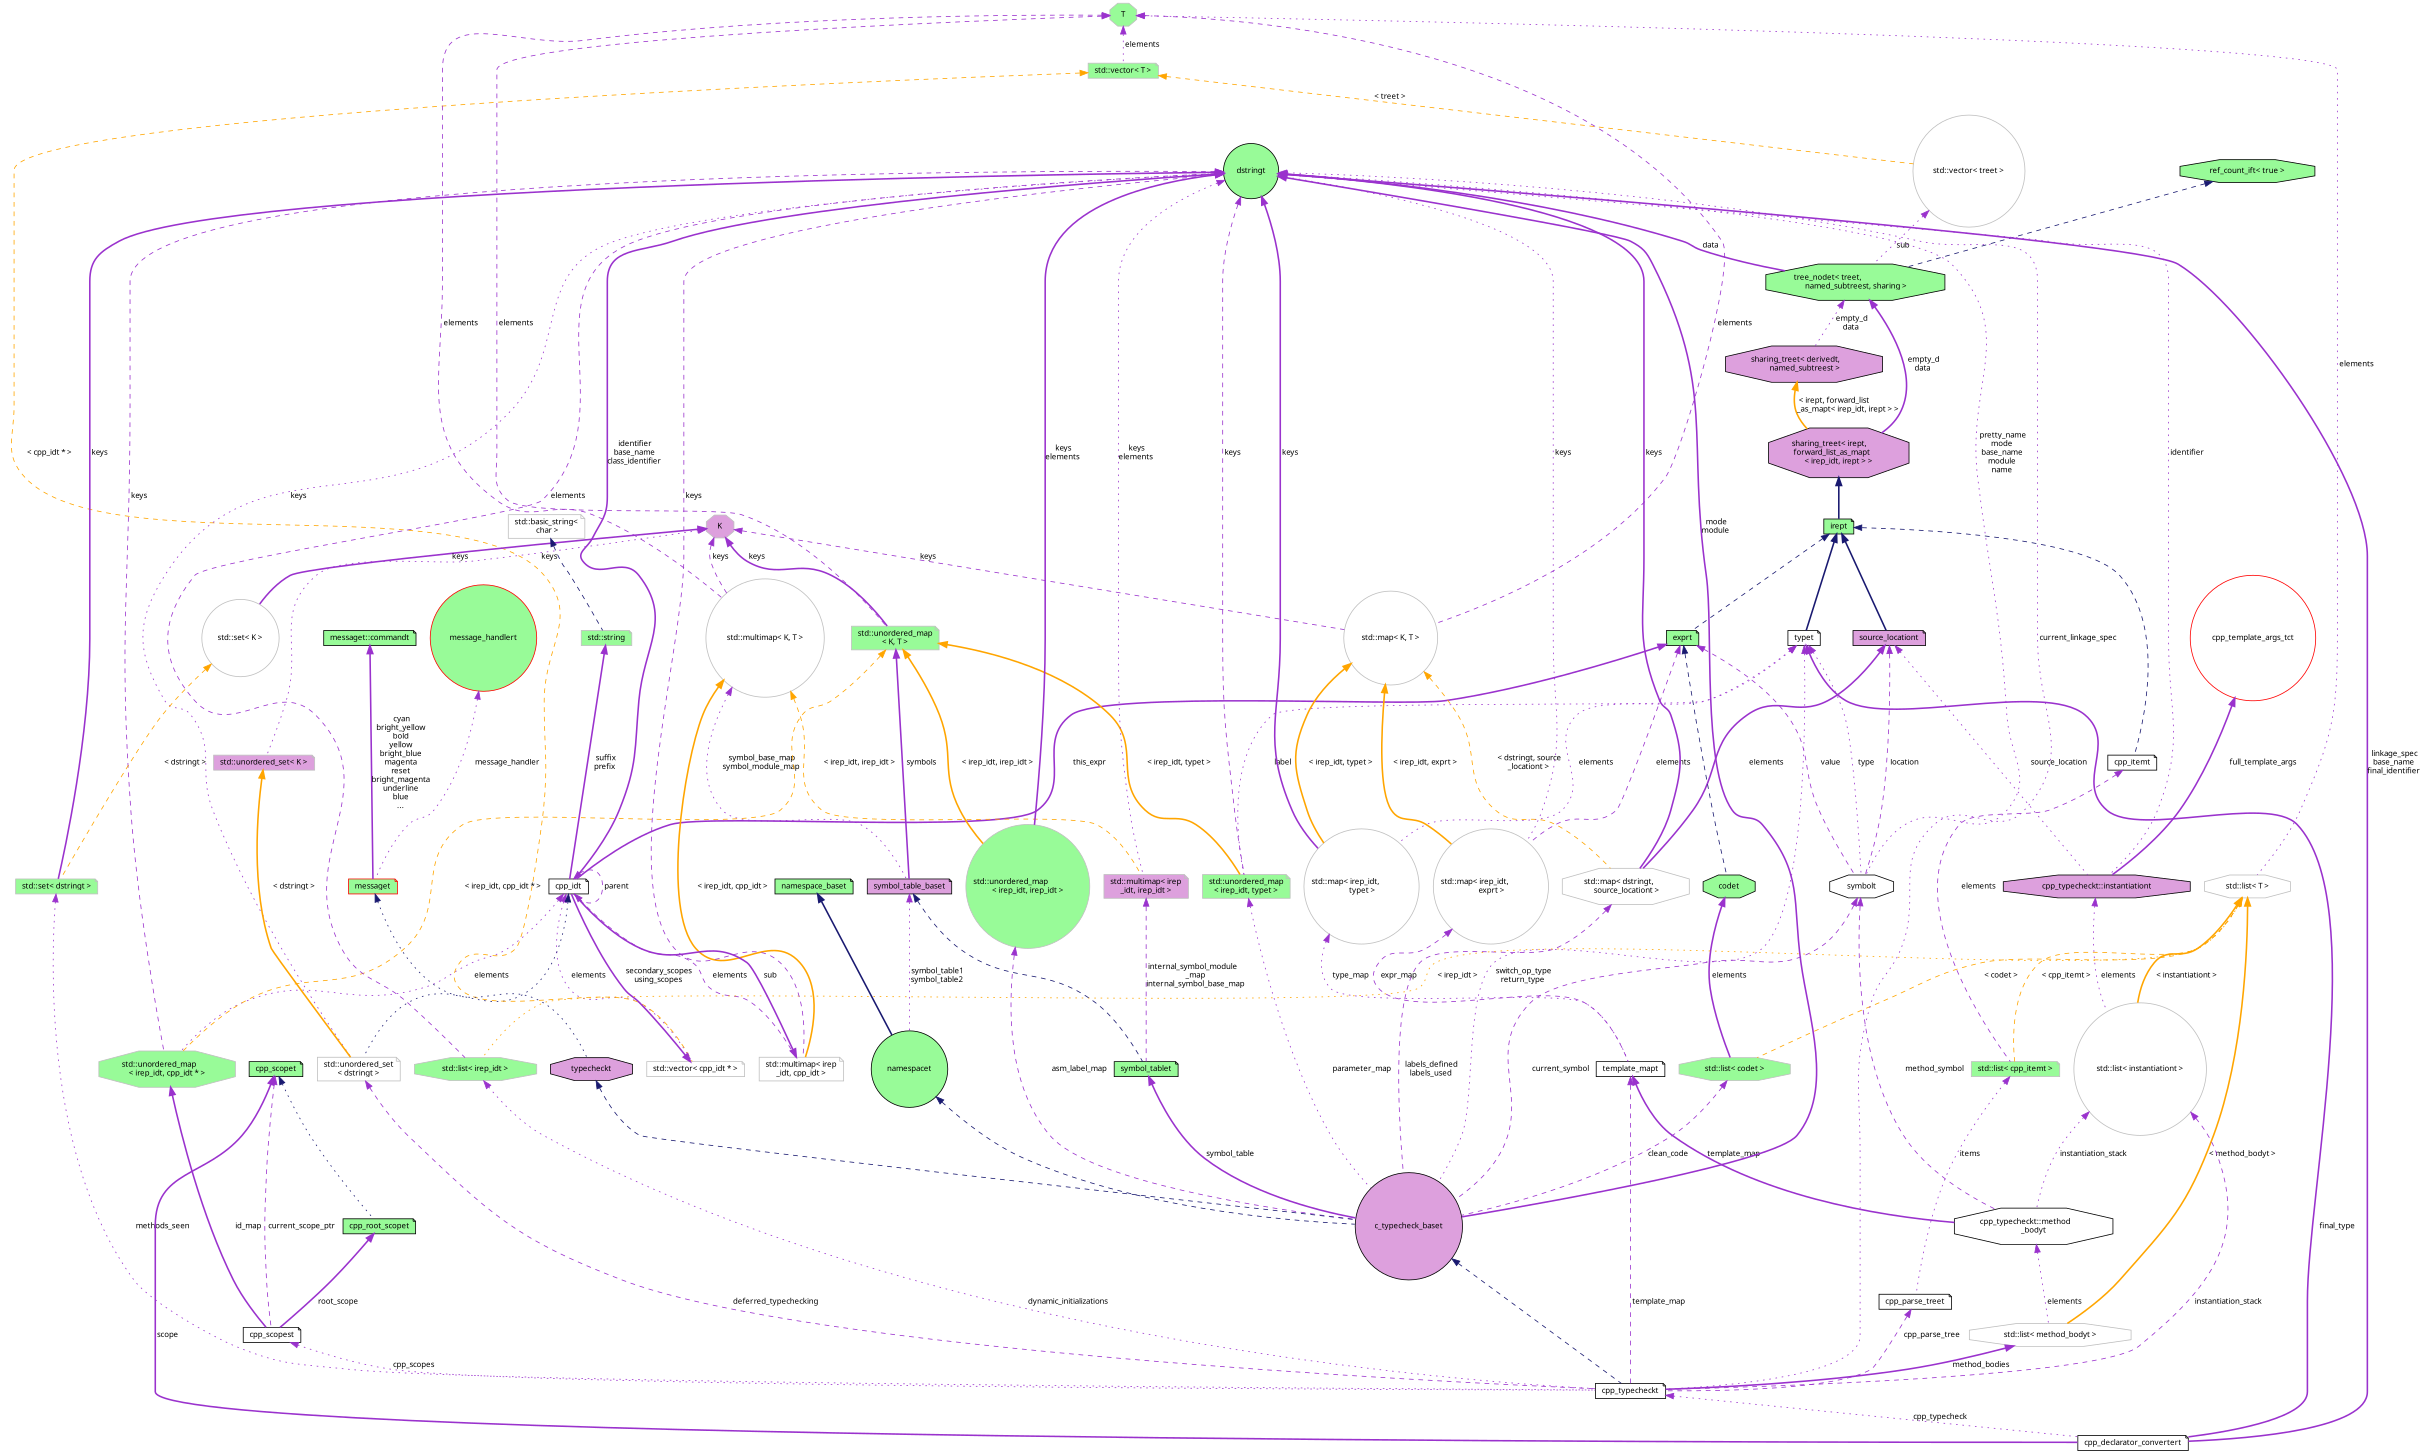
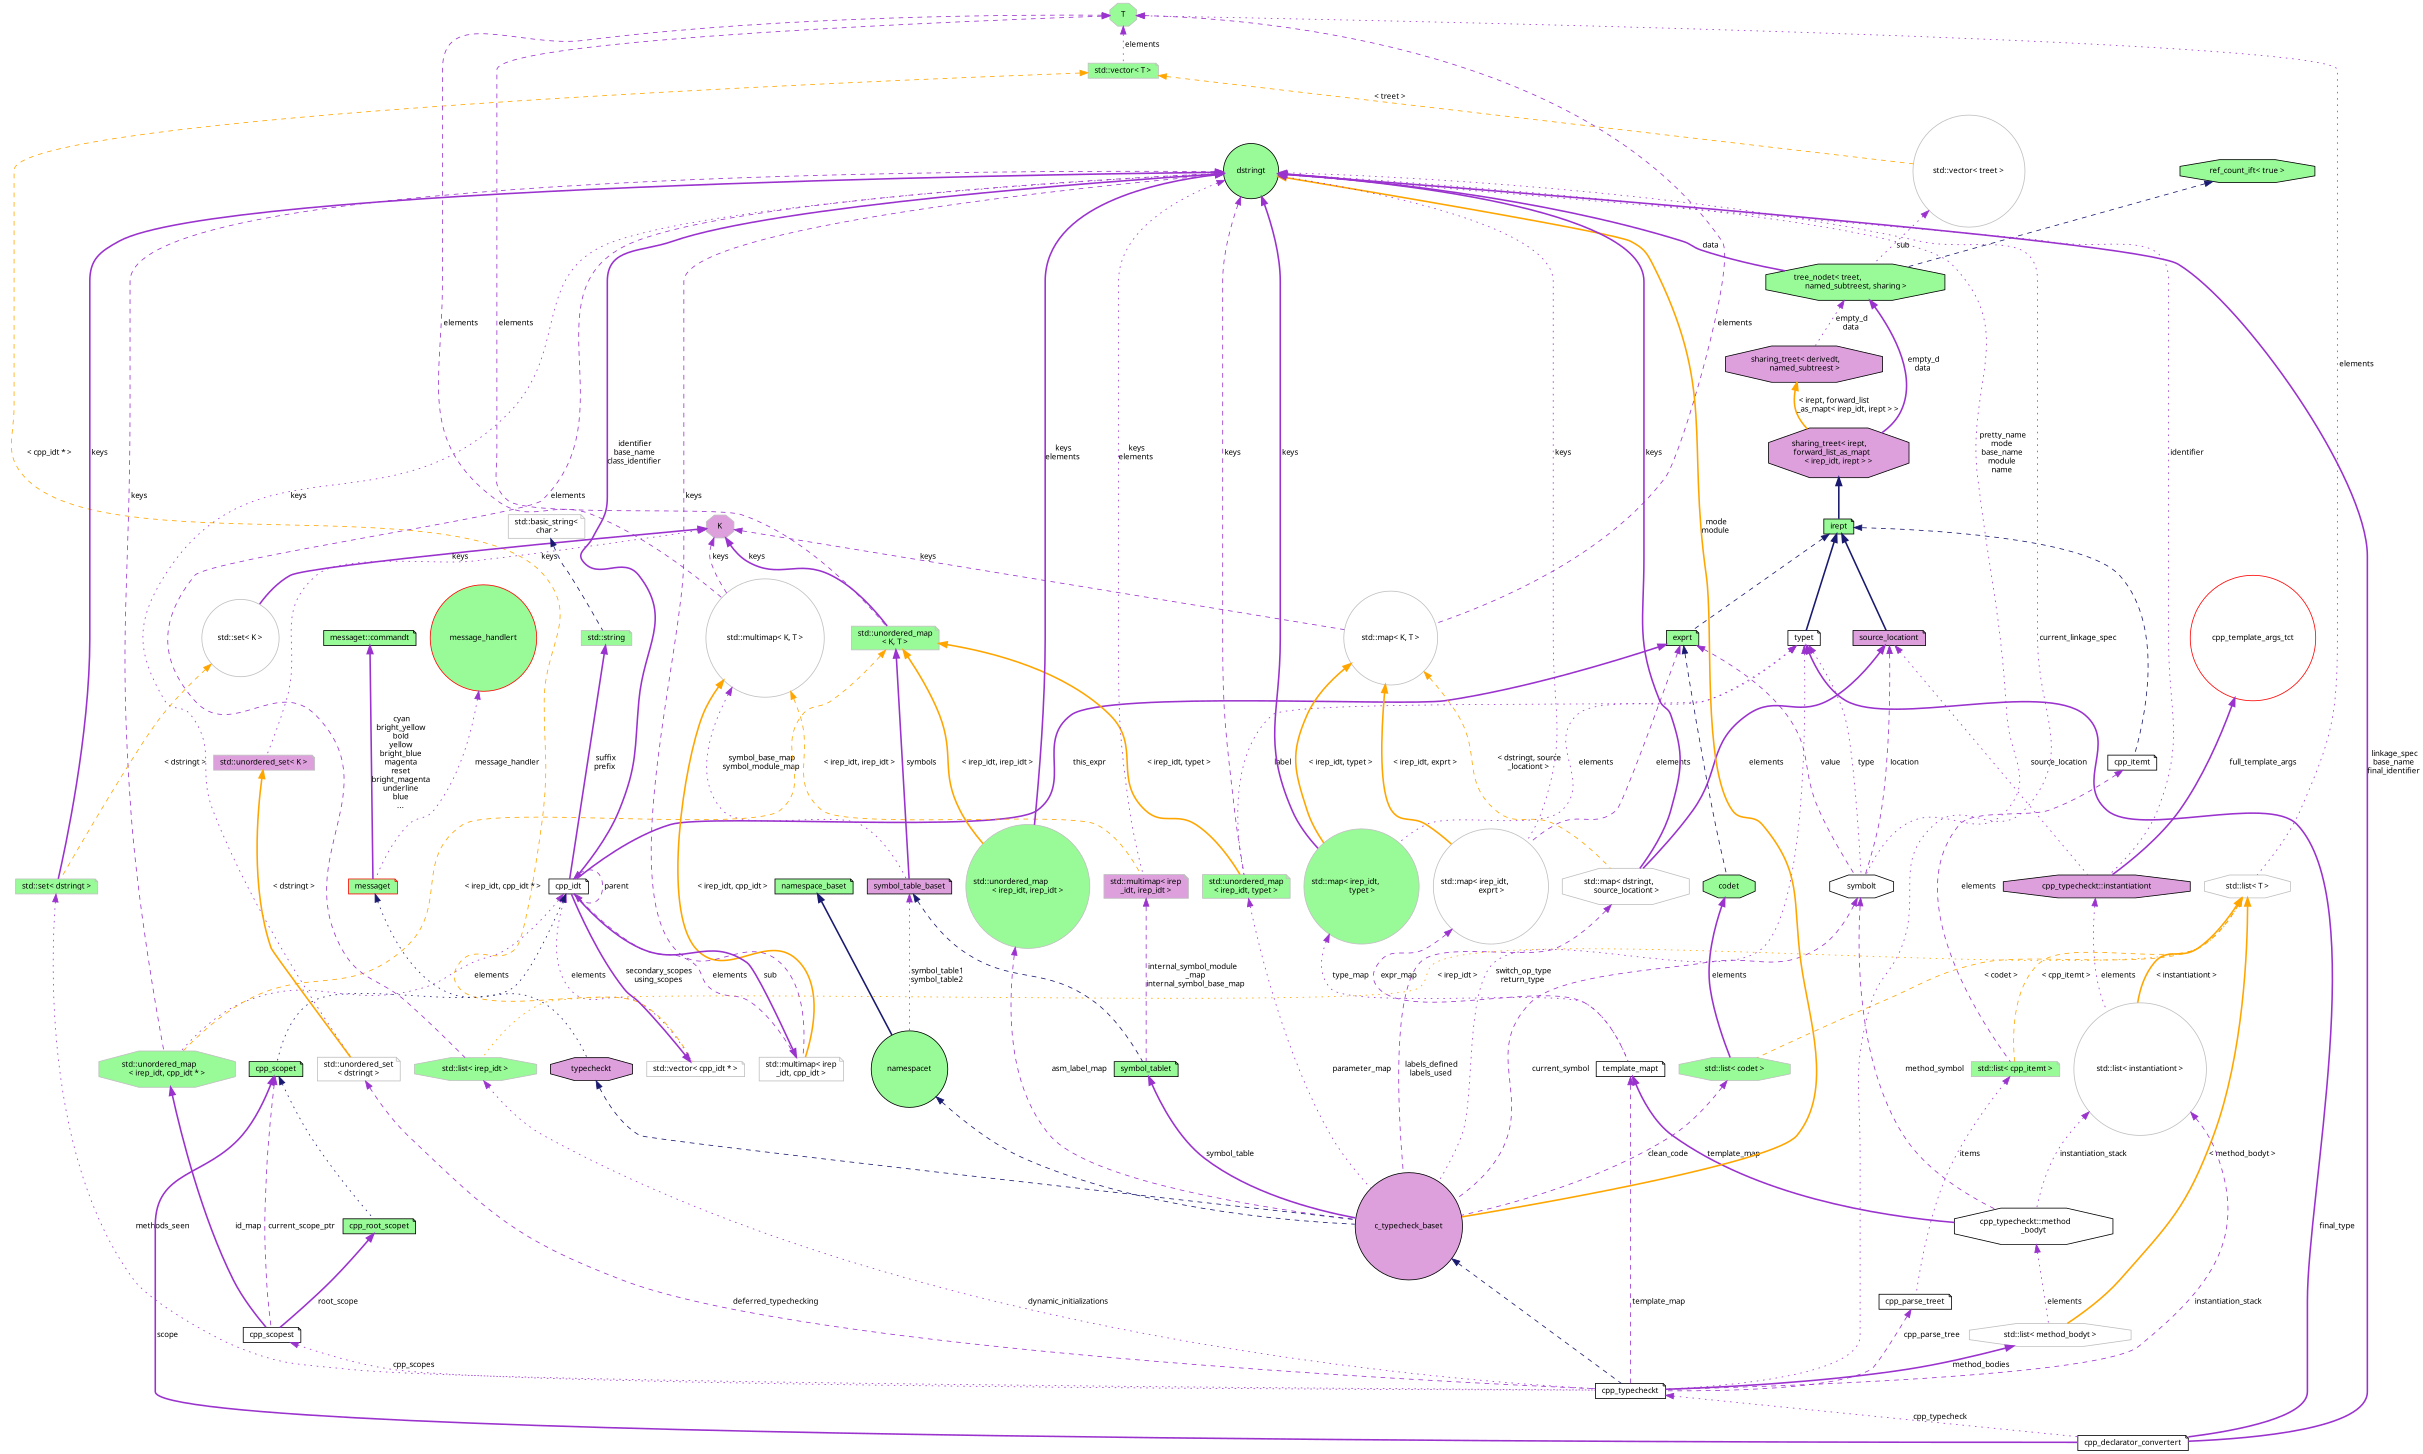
(1713, 737) -> (1713, 737)
(1362, 886) -> (1362, 886)
(439, 994) -> (427, 996)
